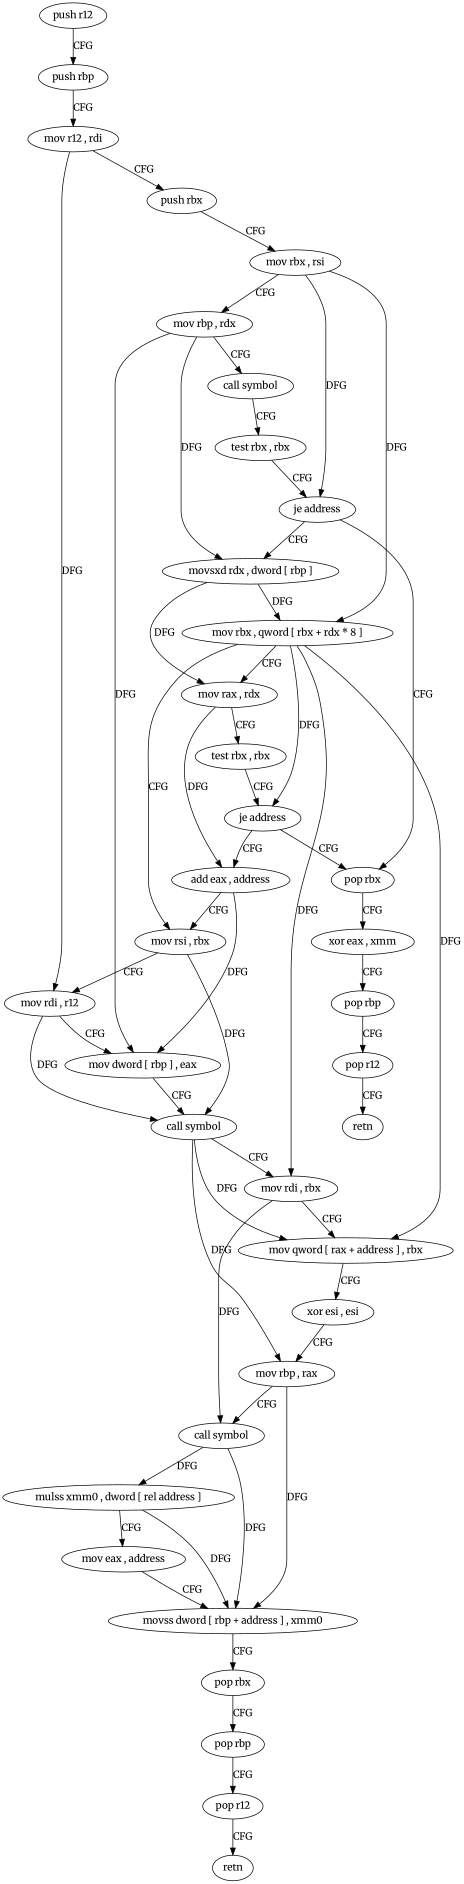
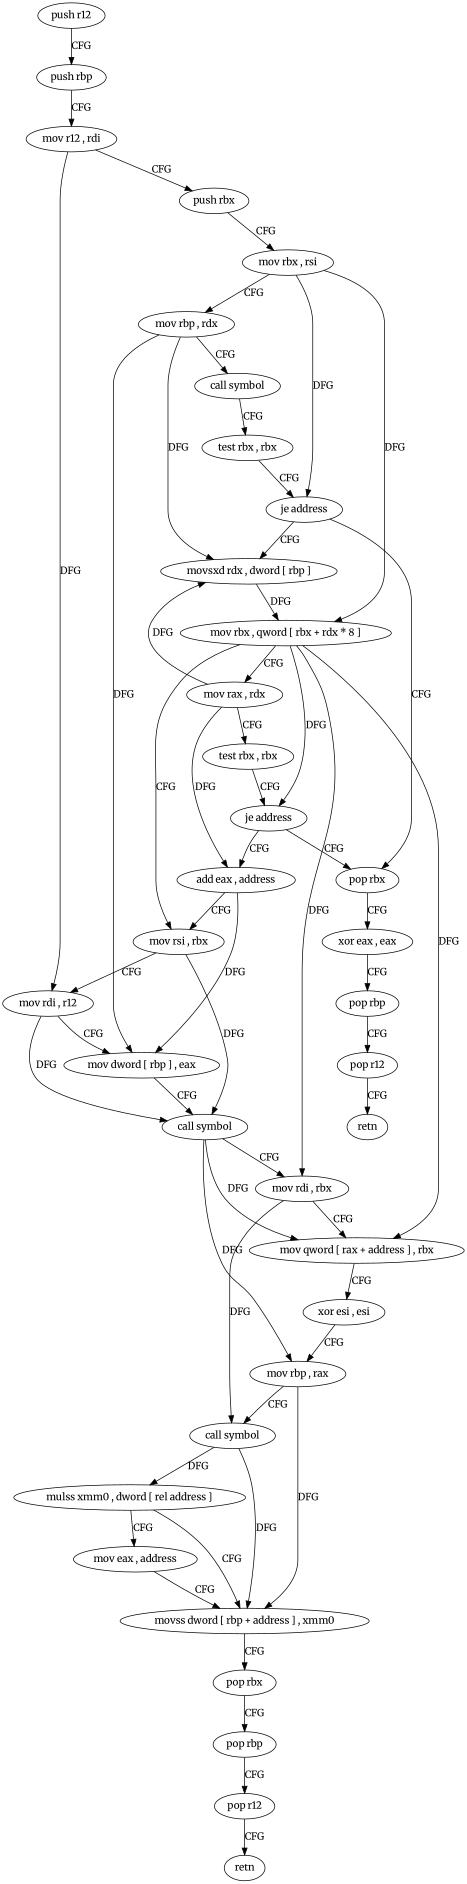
(151, 628) -> (149, 638)
(363, 942) -> (367, 942)
(221, 1559) -> (232, 1559)
